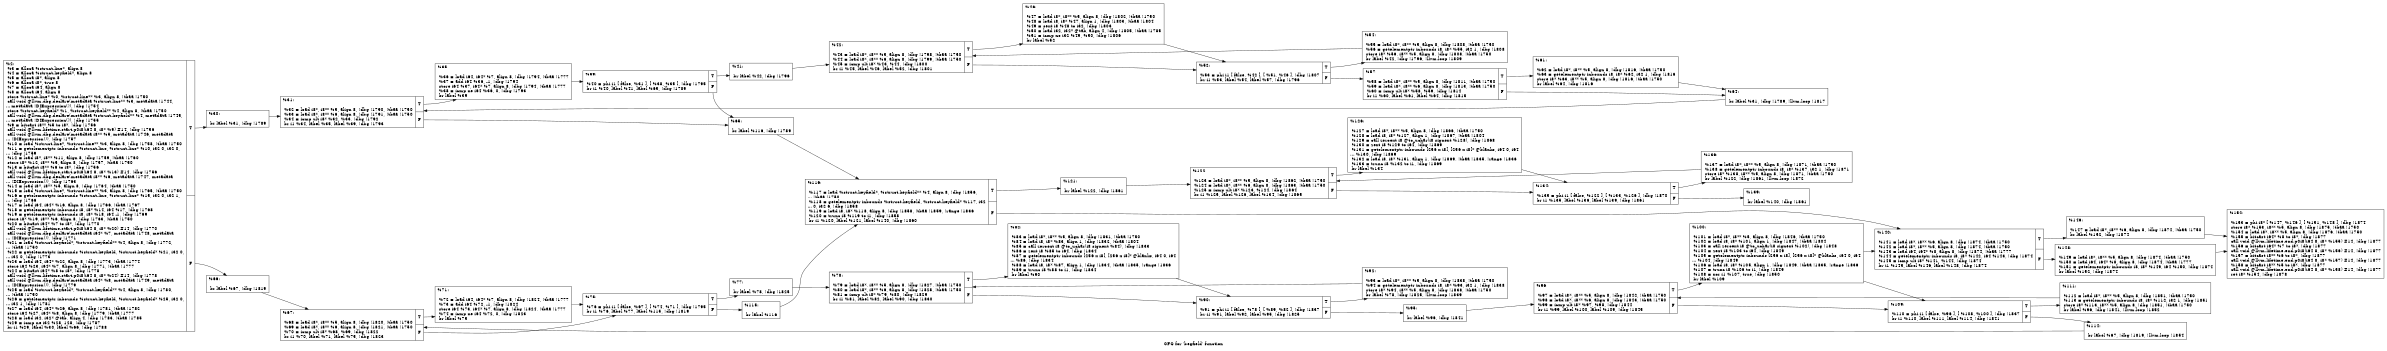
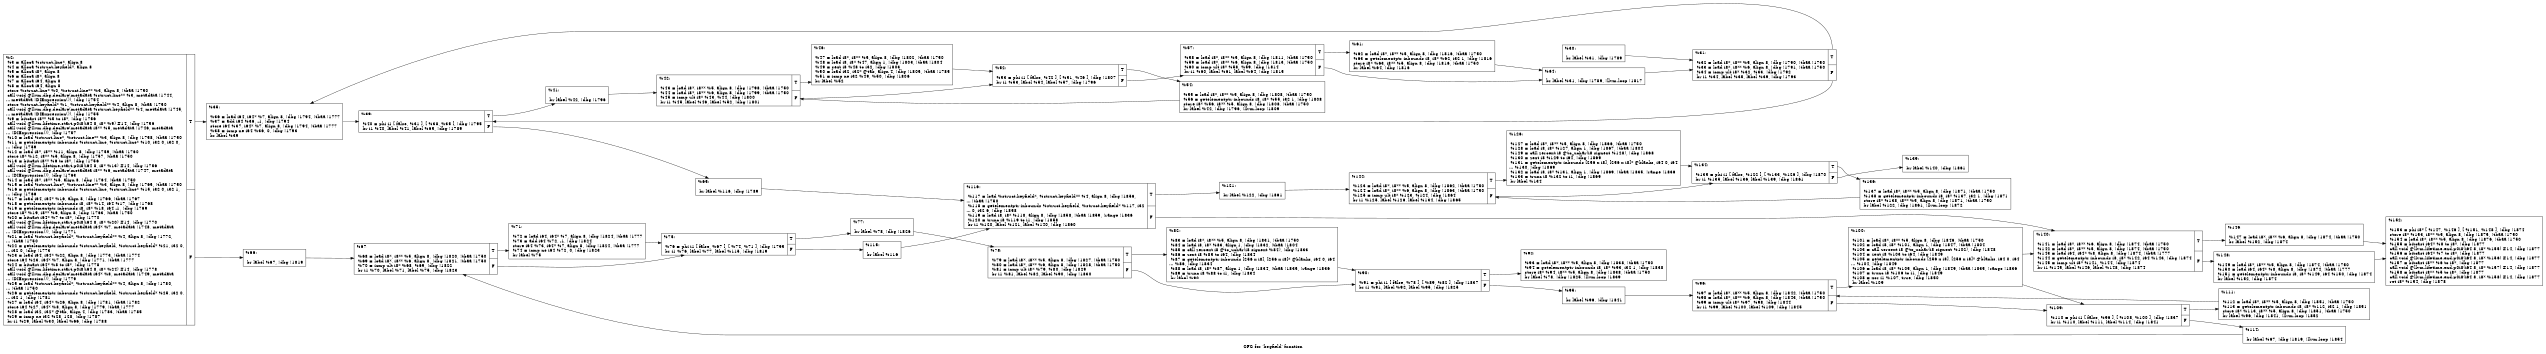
(32, 83) -> (33, 76)
(574, 121) -> (1168, 122)
(199, 128) -> (199, 122)
(1169, 285) -> none
(761, 292) -> (882, 232)
